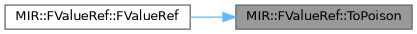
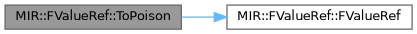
(206, 17) -> (198, 17)
